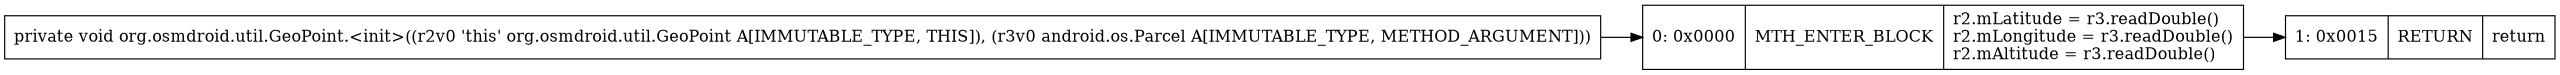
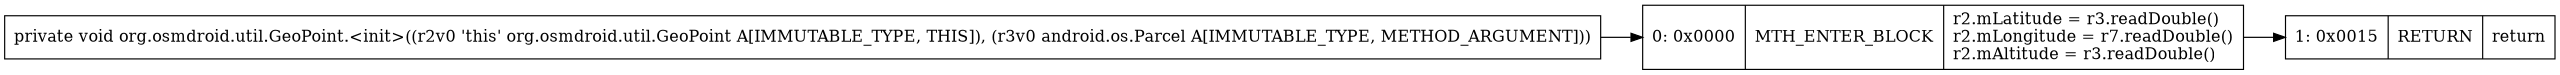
(2094, 37) -> (2094, 37)
